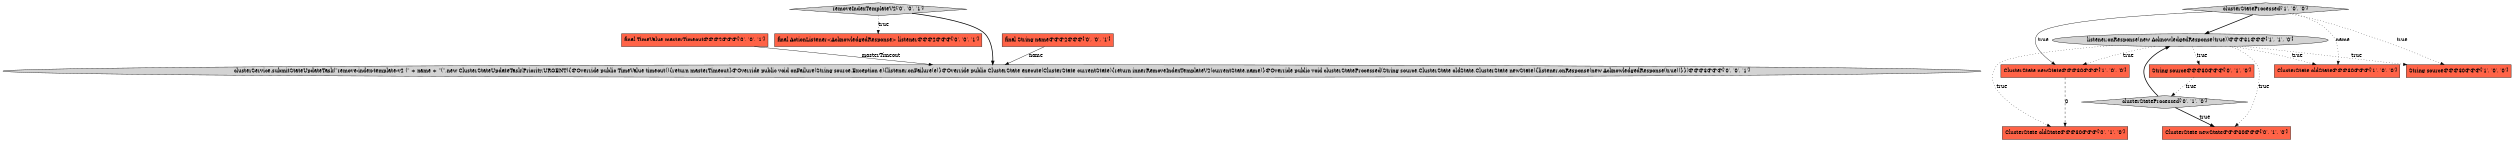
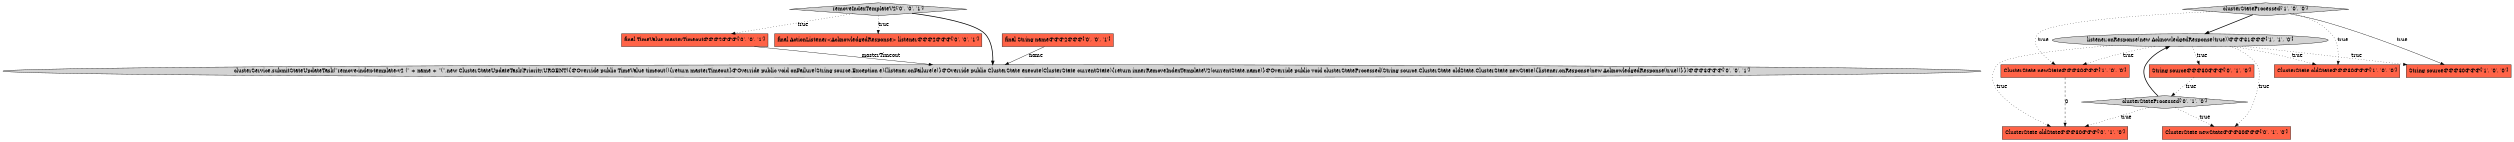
(2106, 19) -> (2106, 19)
none -> (794, 23)
(2366, 35) -> (2366, 35)
(2343, 40) -> (2343, 40)
none -> (2119, 116)
(2193, 116) -> (2193, 116)
